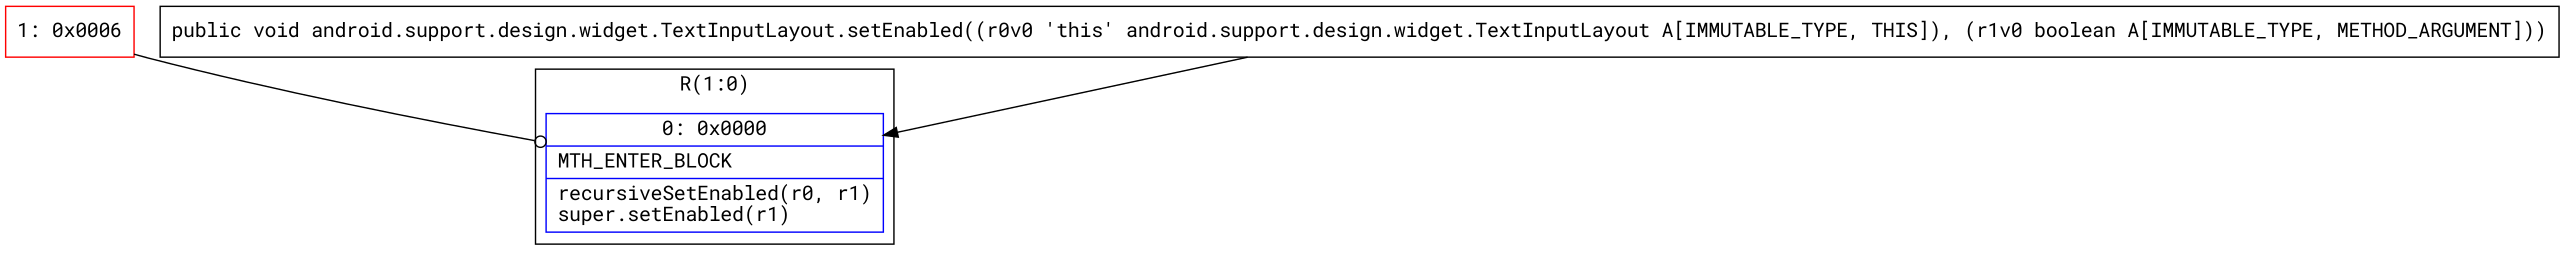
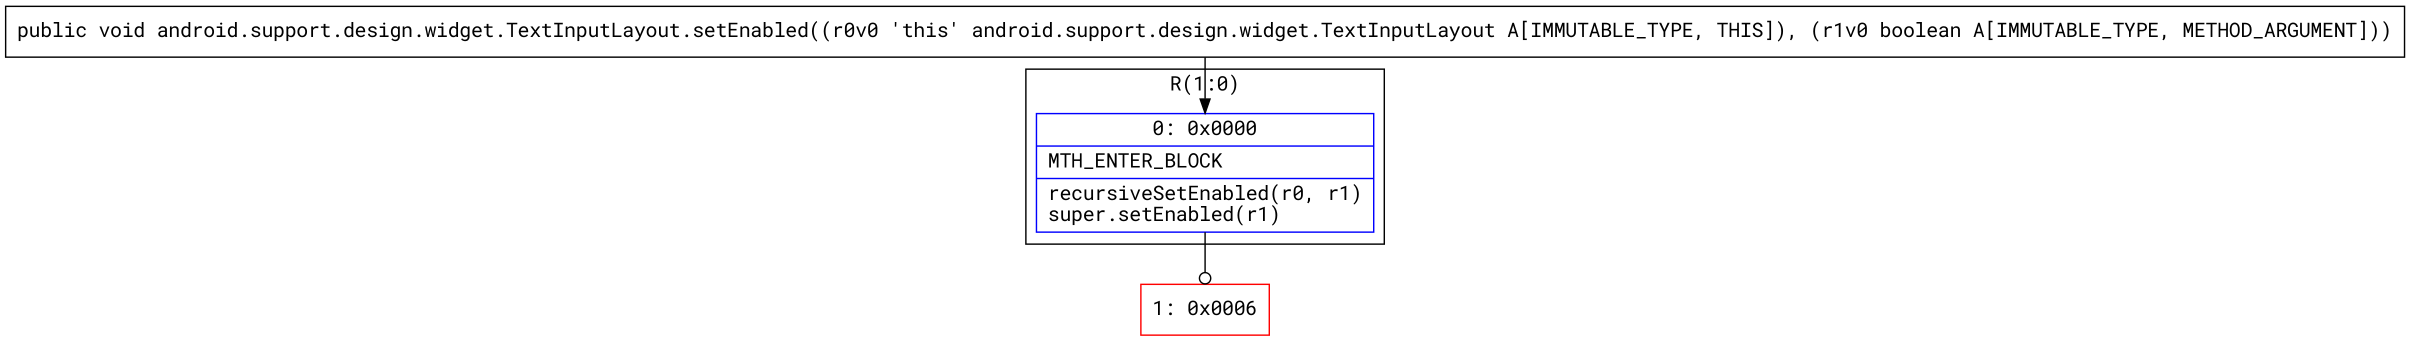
(334, 101) -> (1205, 253)
